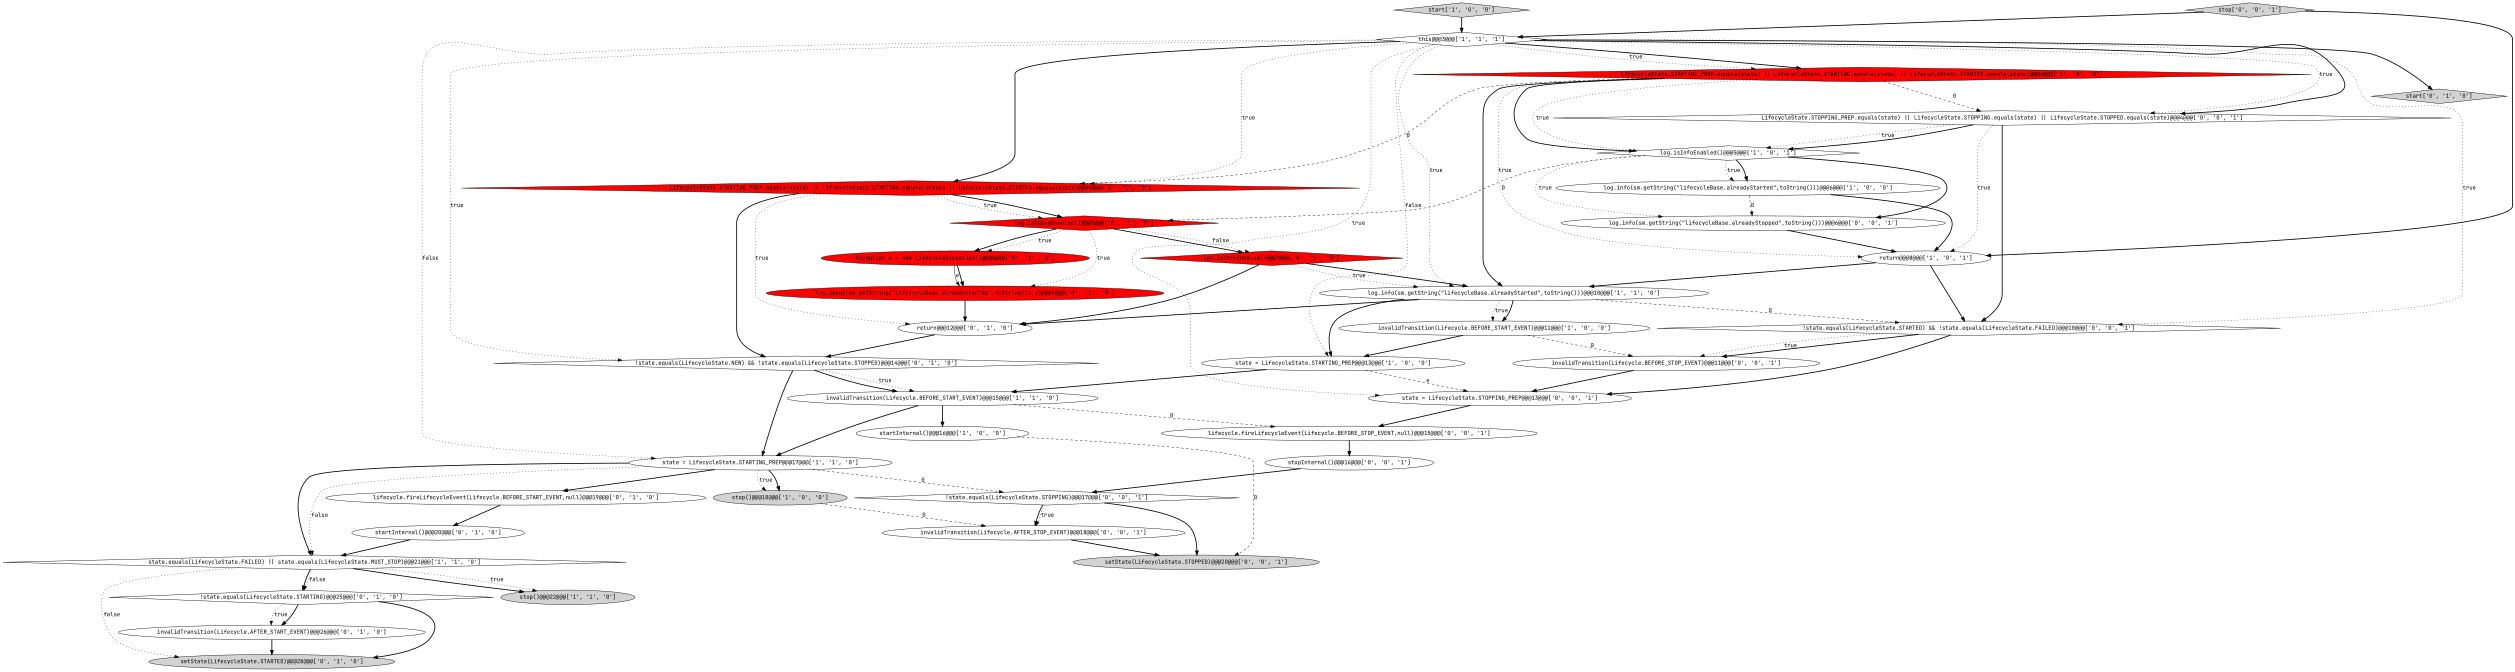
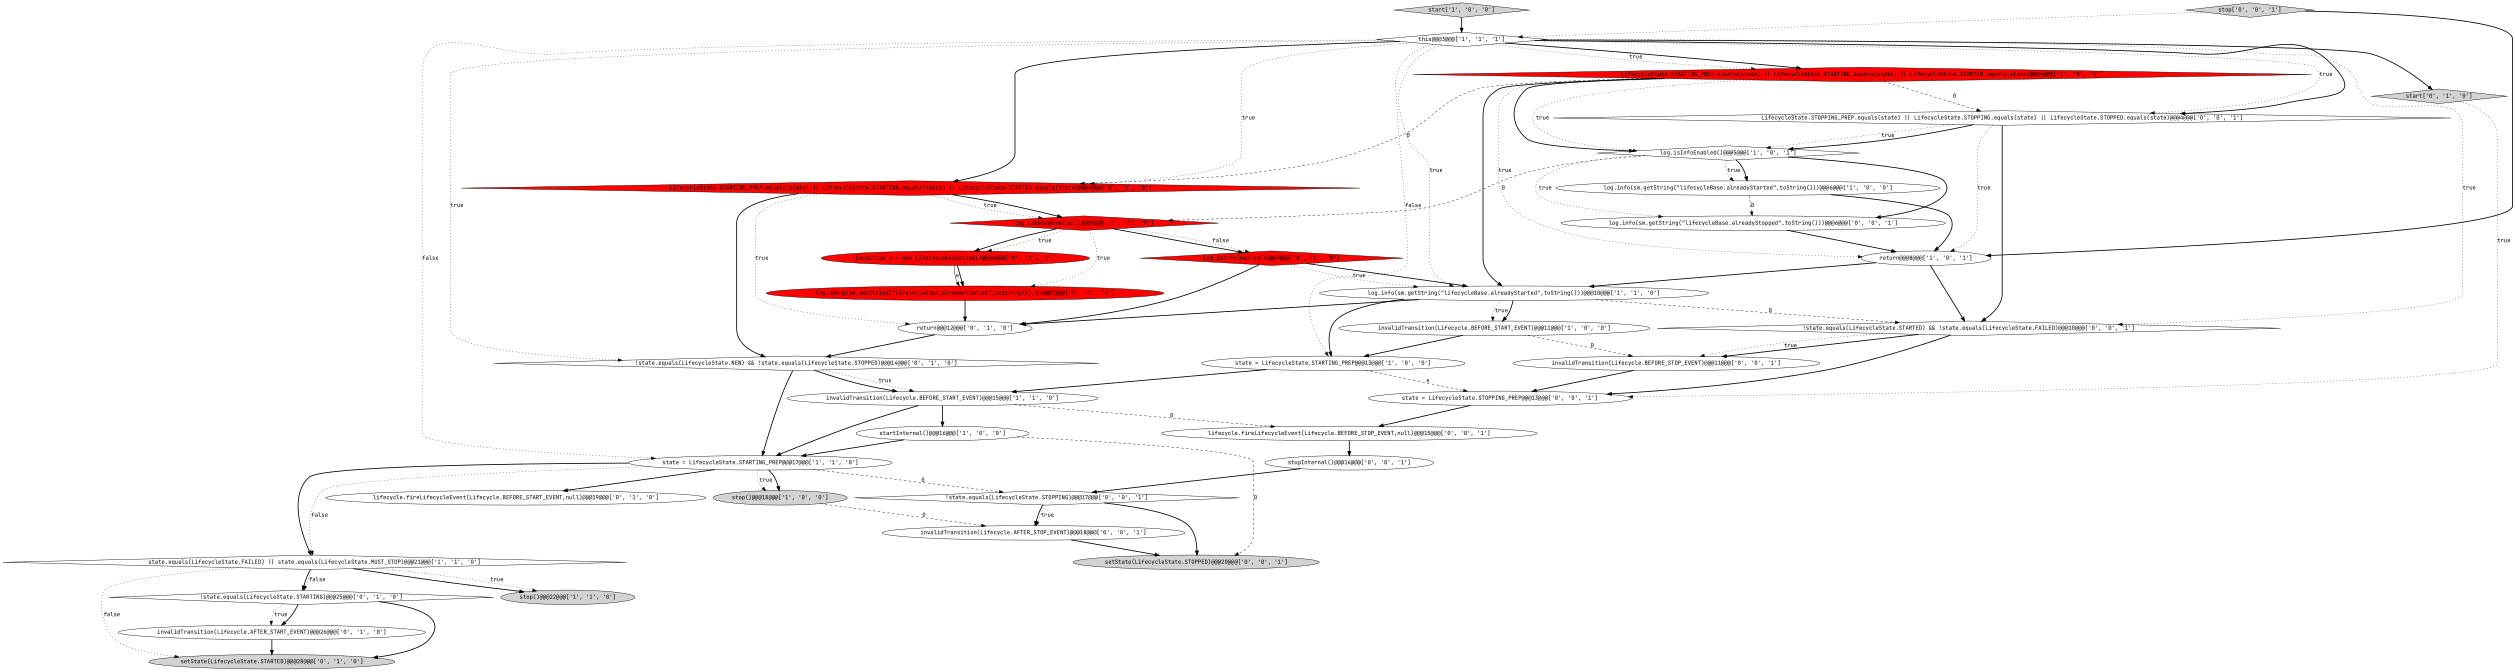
(1863, 24) -> (1863, 24)
(1189, 245) -> (2207, 386)
none -> (855, 448)
(438, 533) -> none
